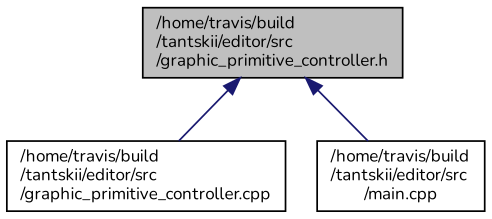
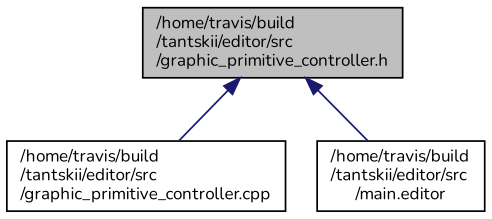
(401, 176) -> (401, 176)
